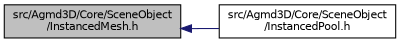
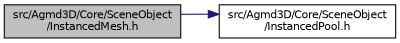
(205, 29) -> (195, 14)
